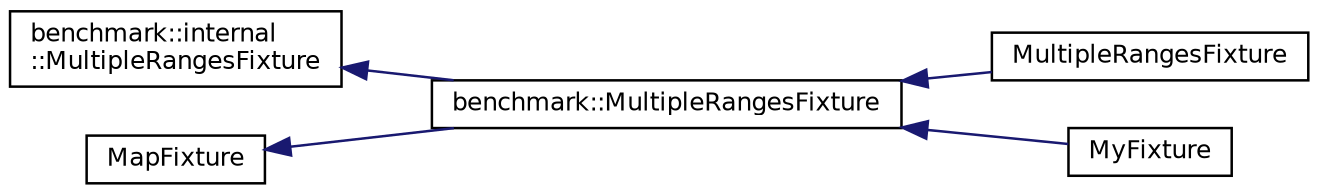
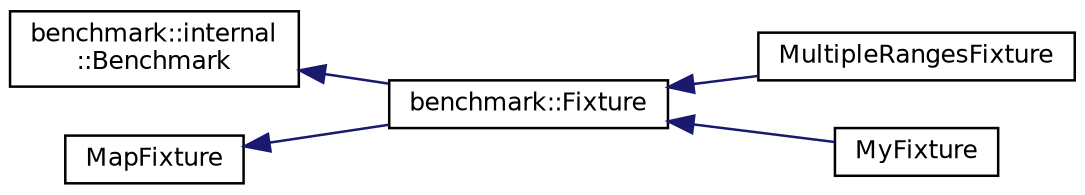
(176, 49) -> (154, 49)
(667, 104) -> (529, 104)
